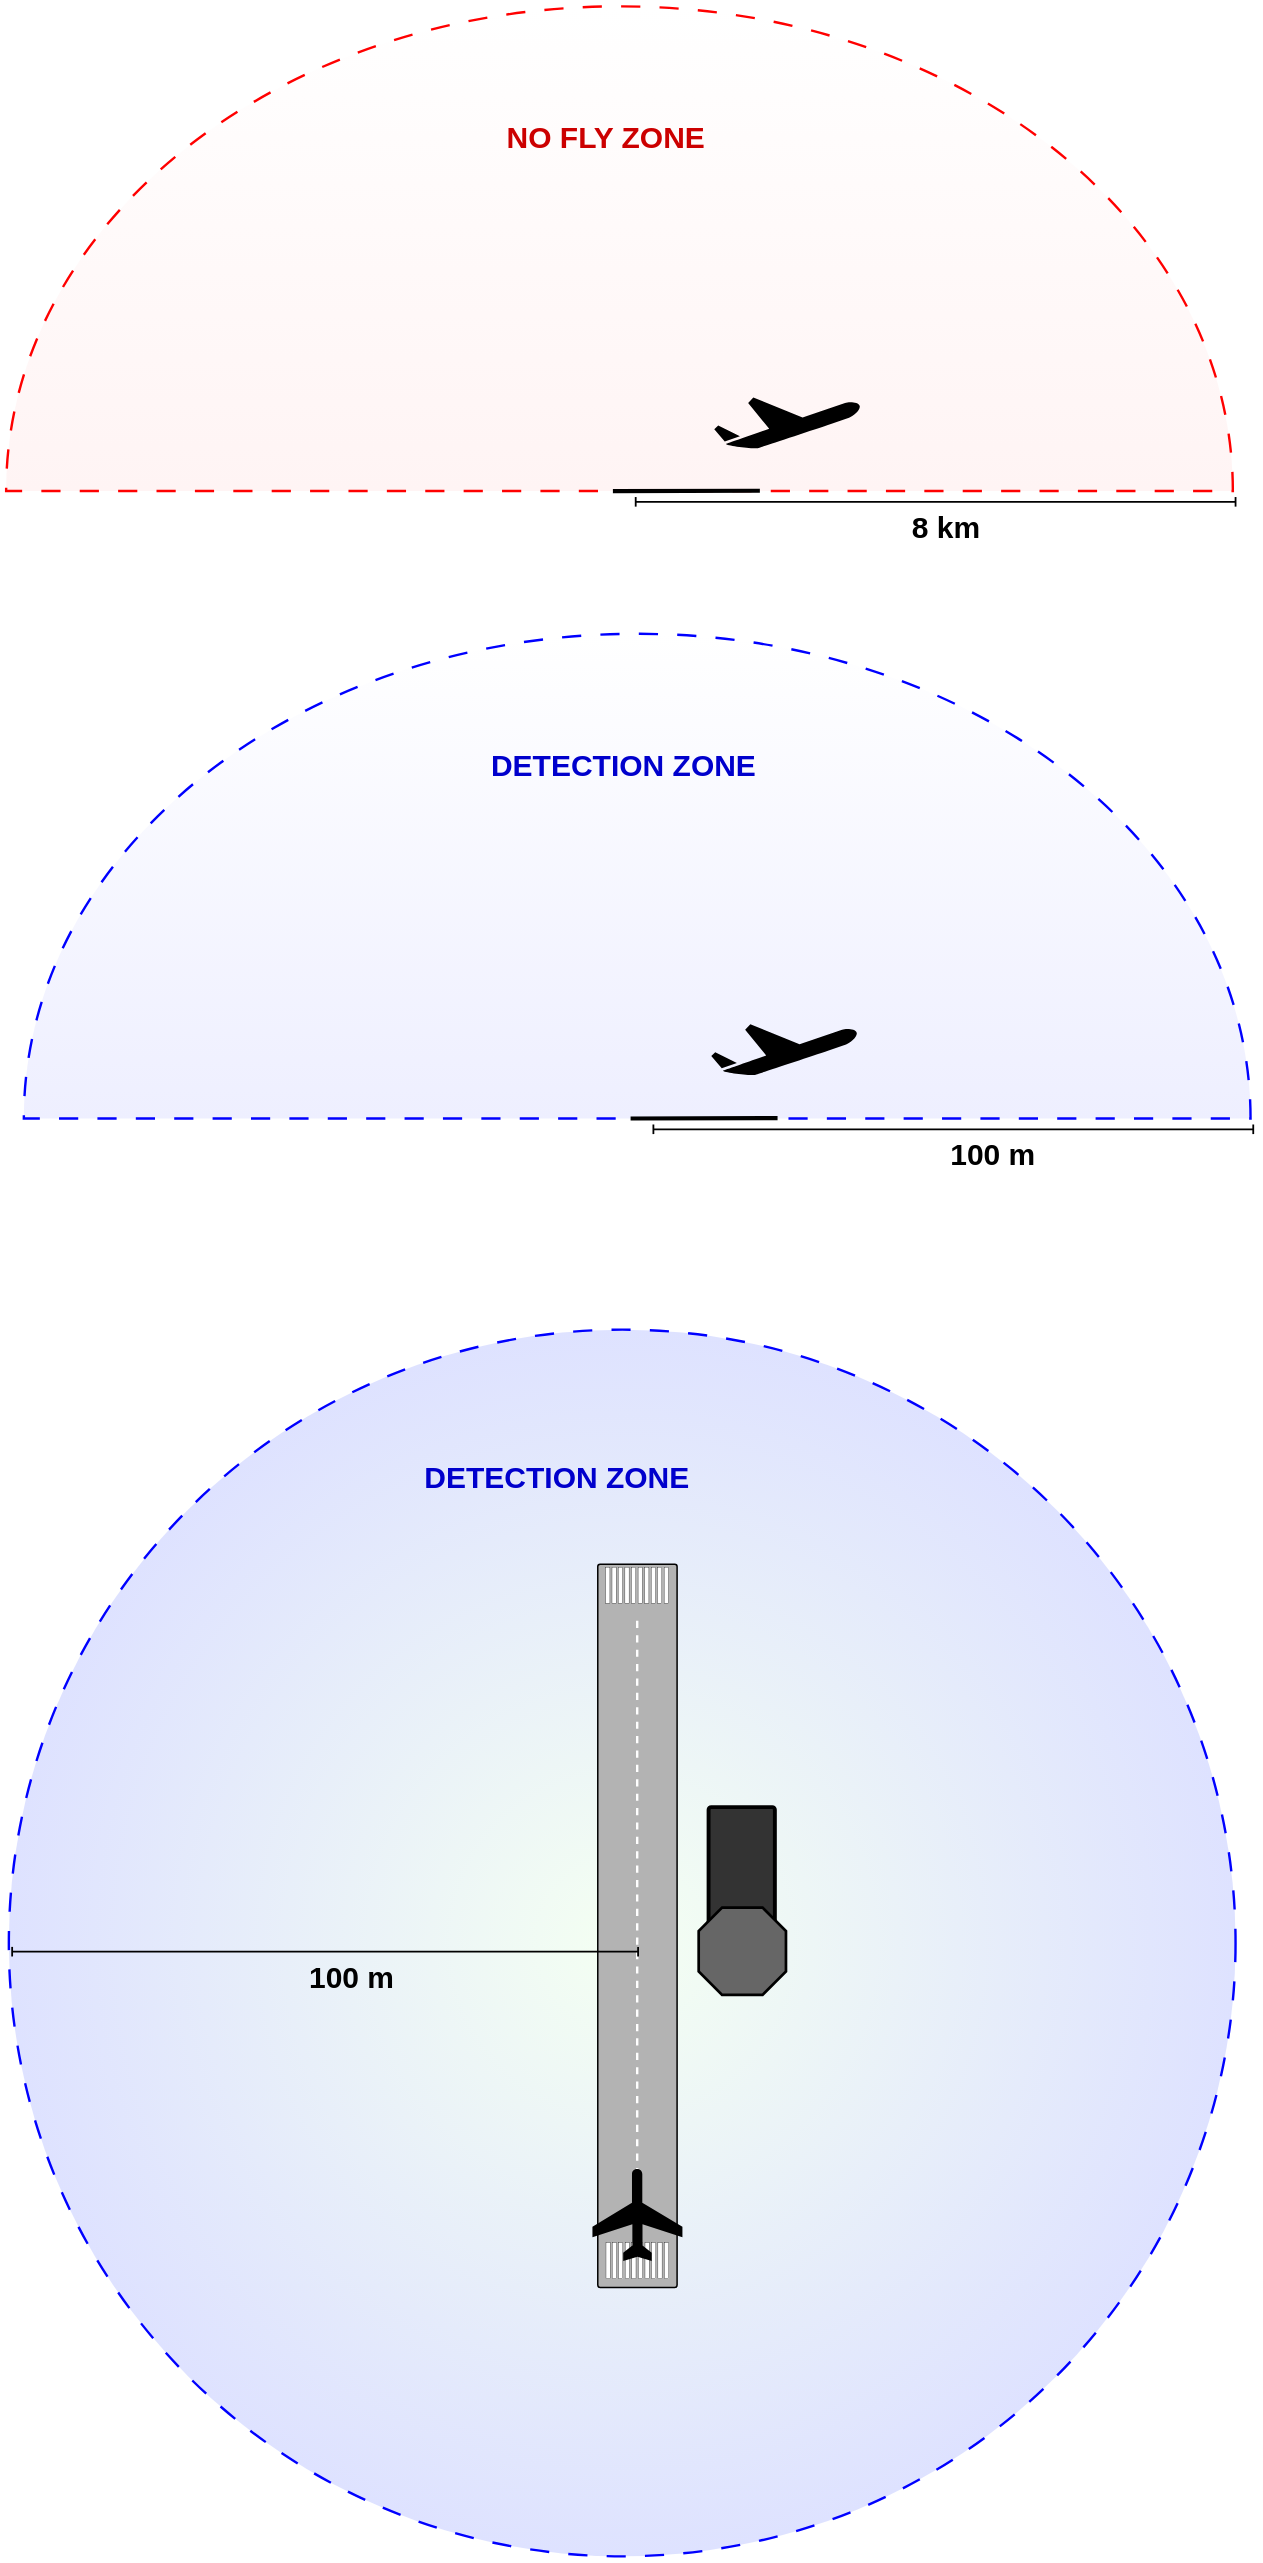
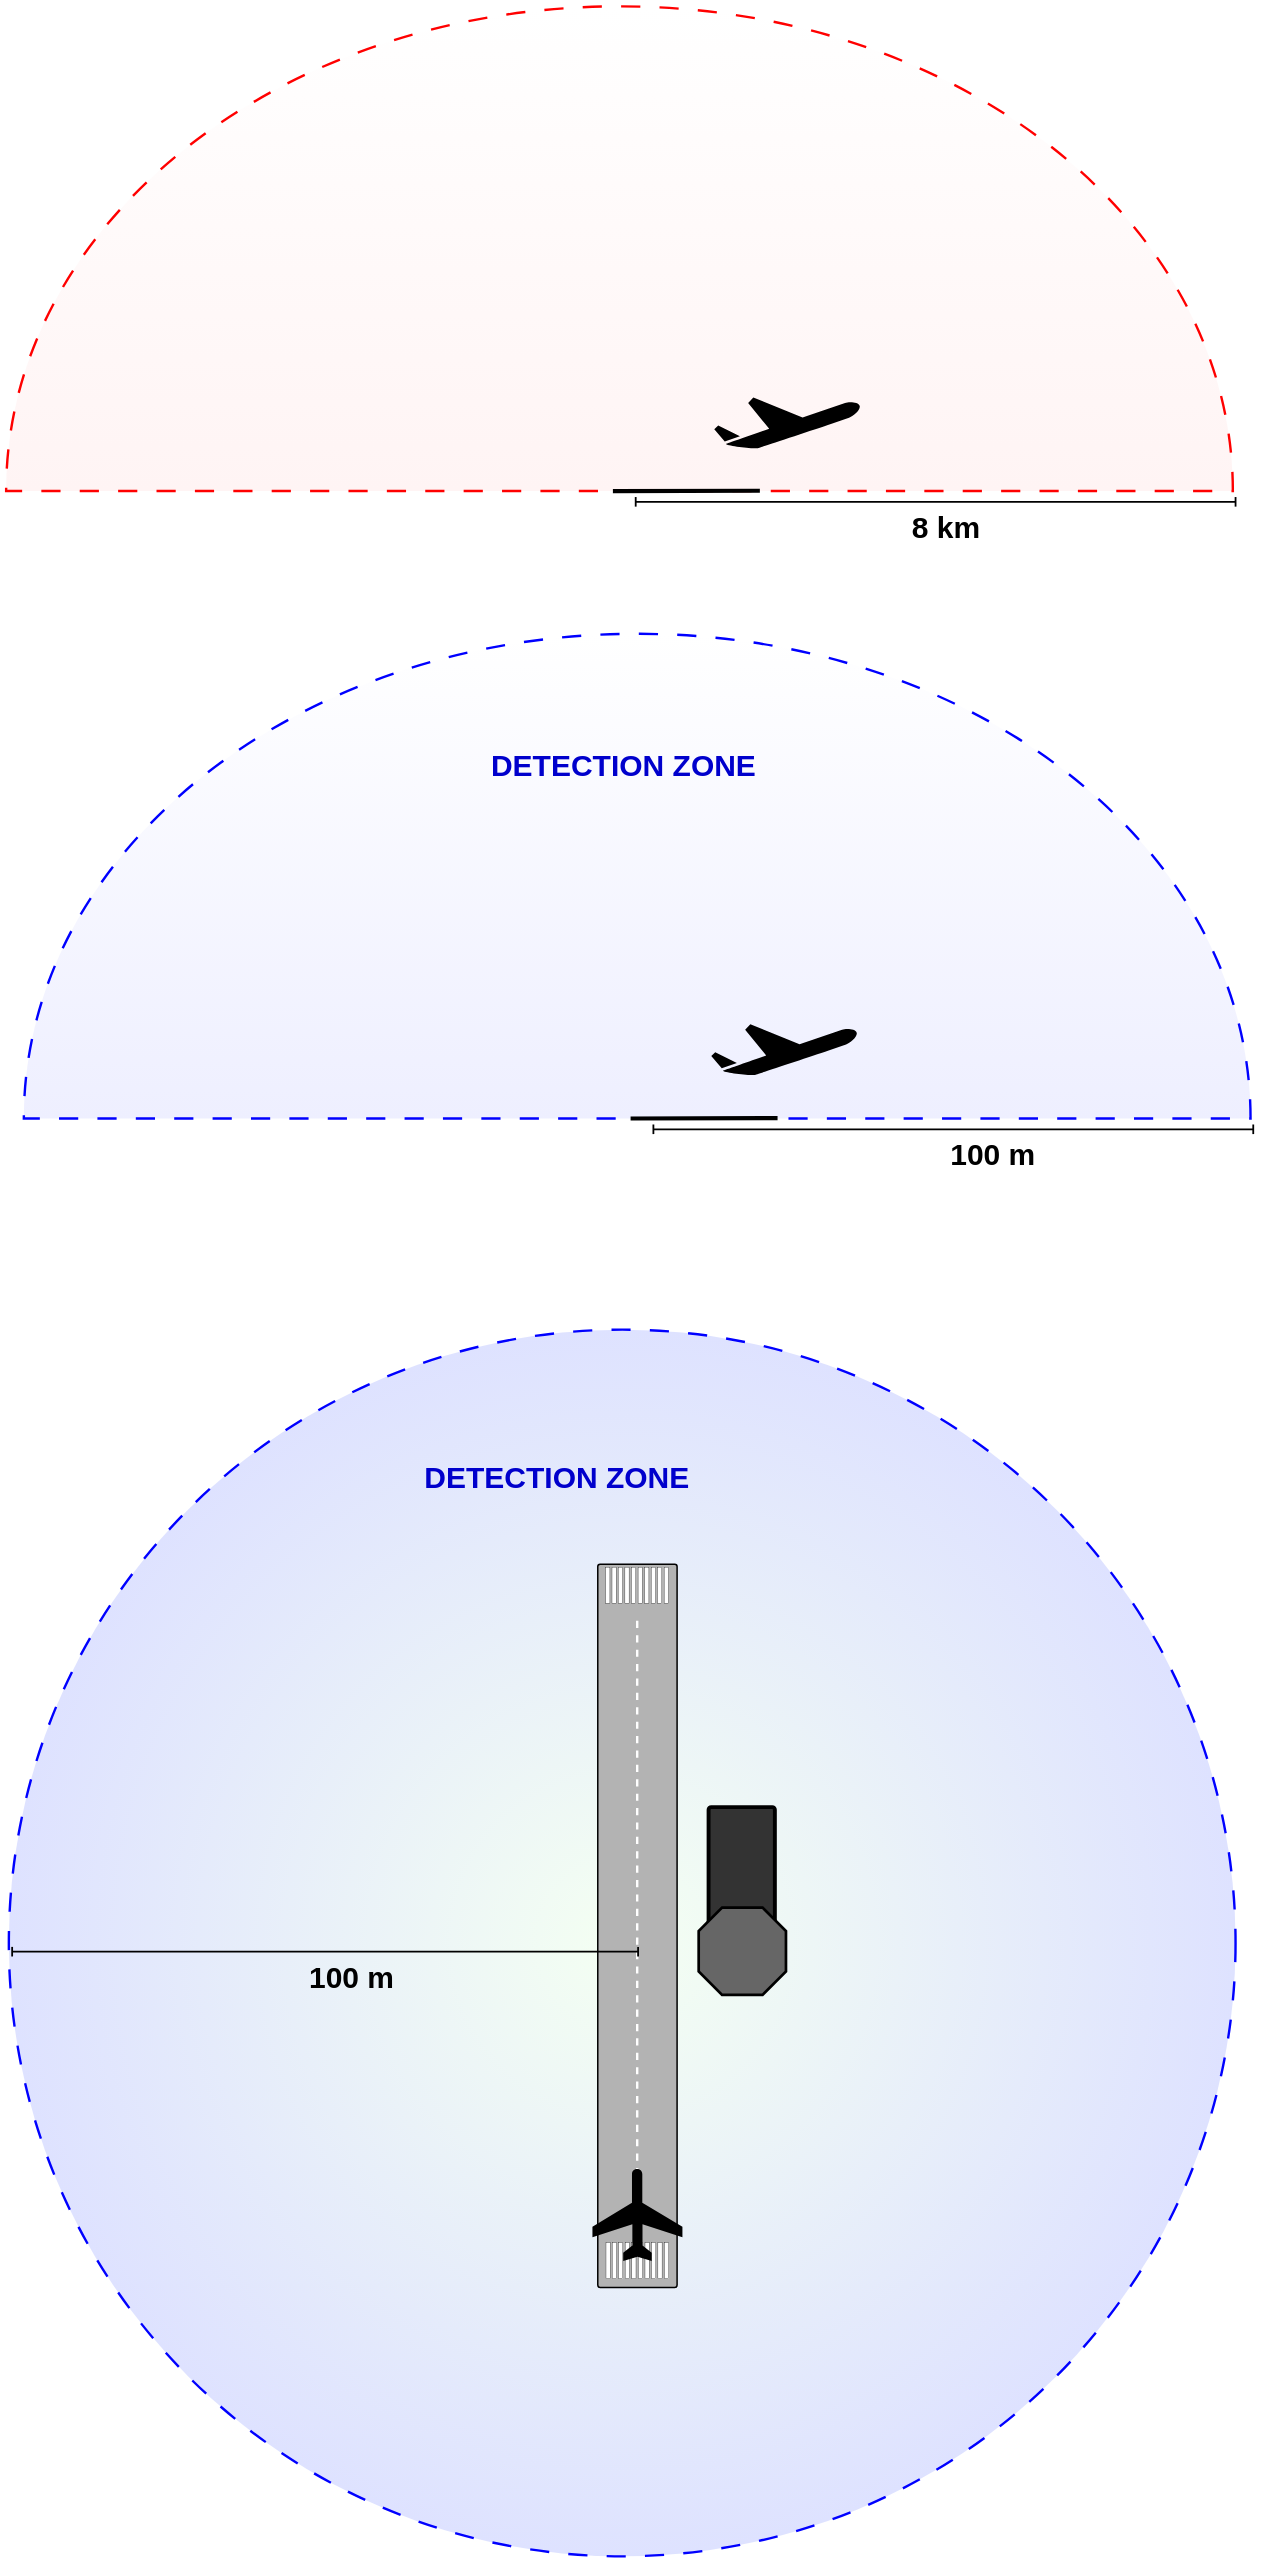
(606, 137) -> none
